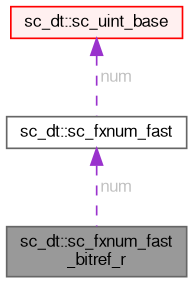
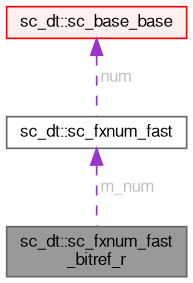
(97, 22) -> (97, 22)
(115, 188) -> (126, 188)
